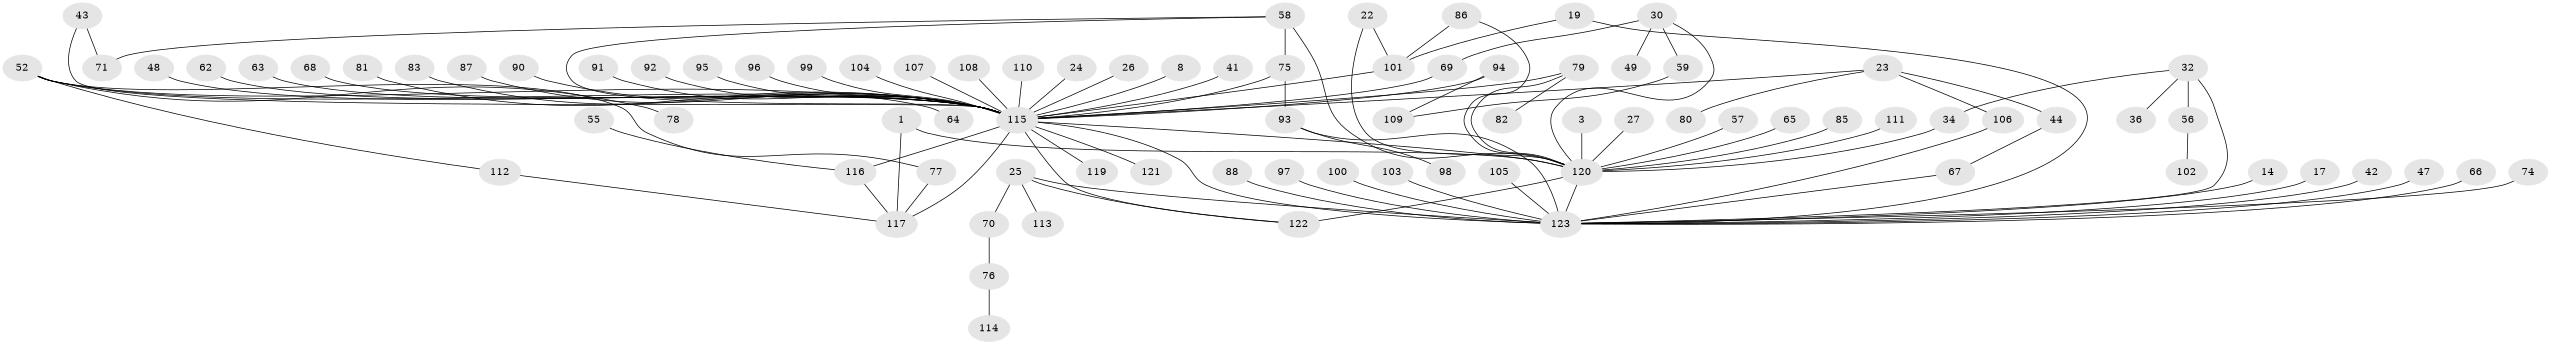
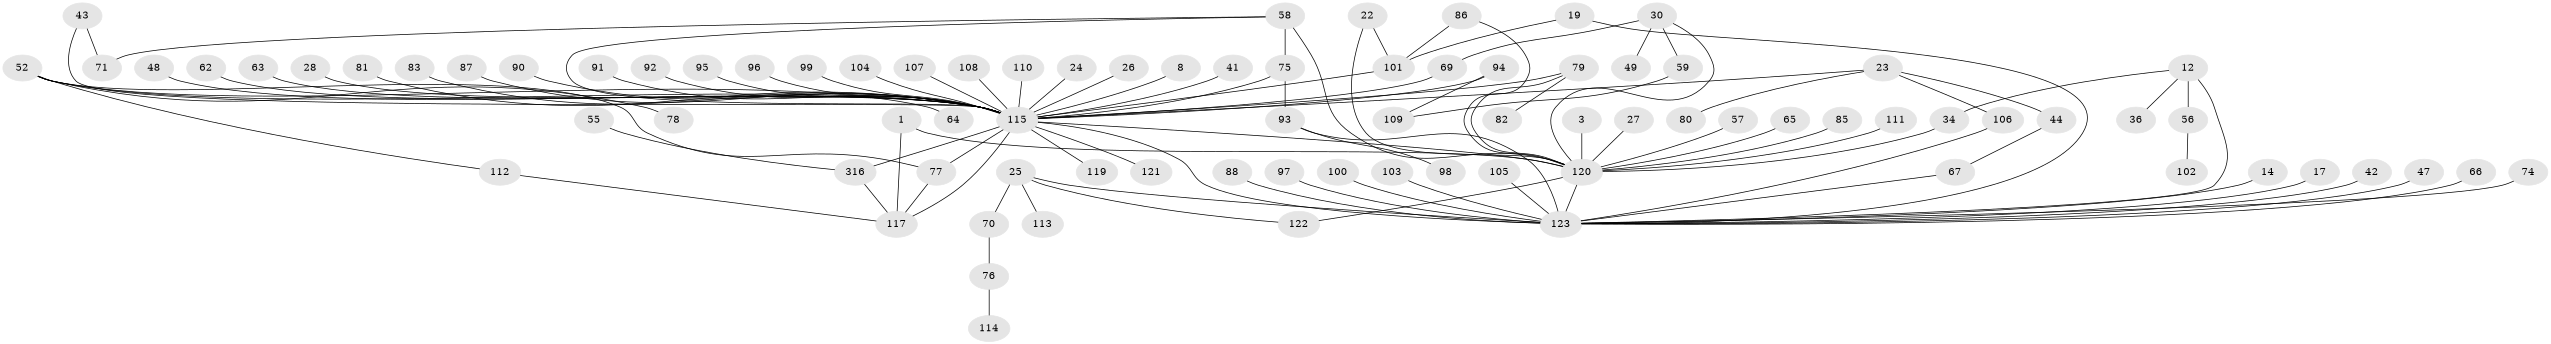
(310, 68) -> (310, 68)
(2188, 68) -> (2188, 68)
(855, 172) -> (855, 172)
(1138, 205) -> (977, 146)
